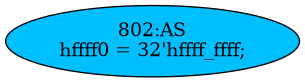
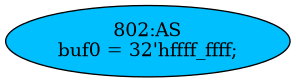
(153, 41) -> (148, 41)
